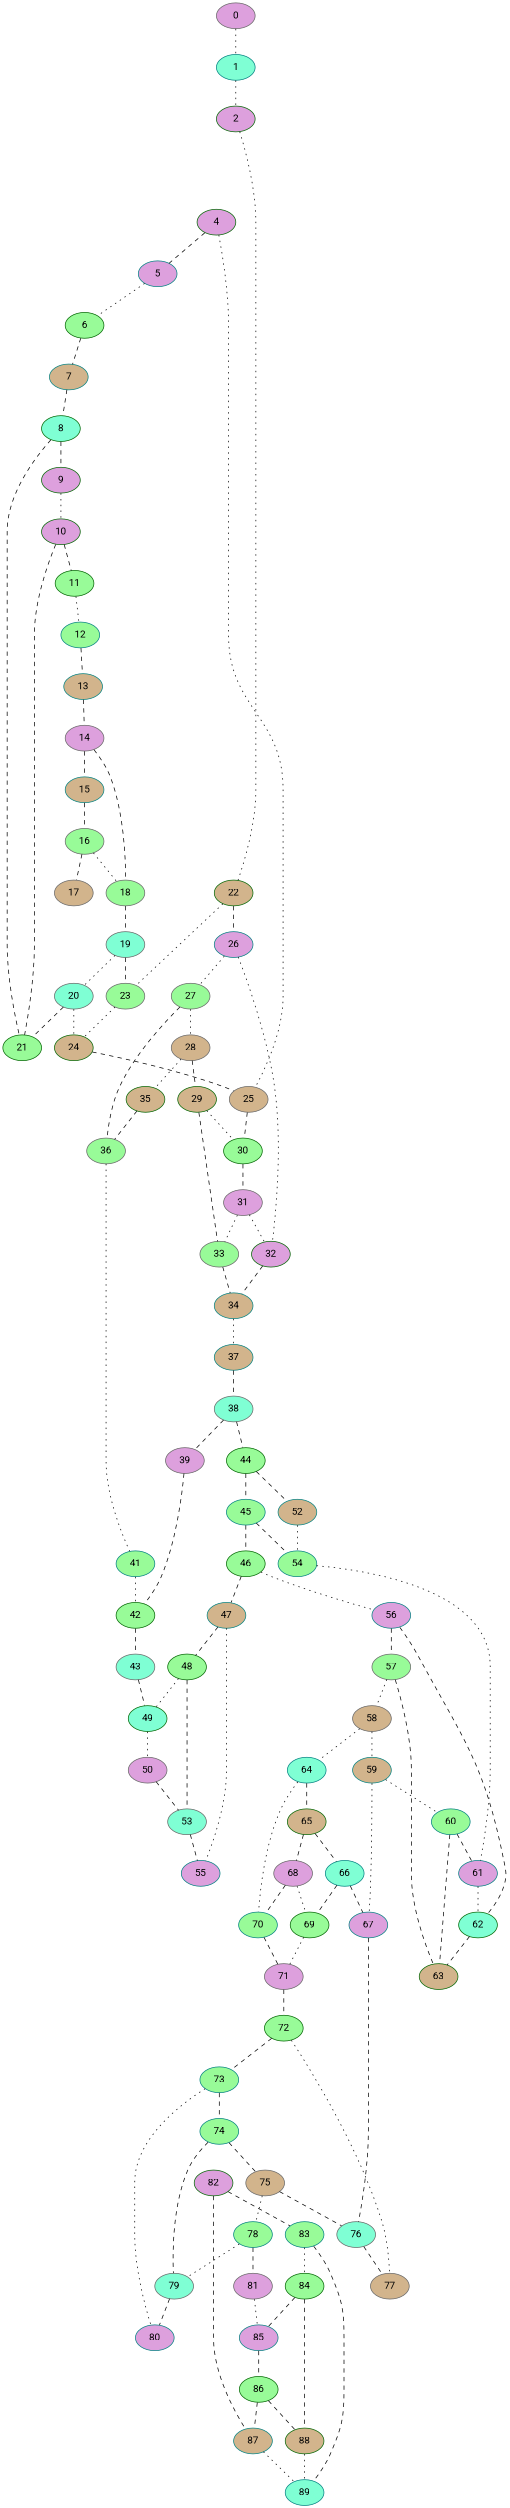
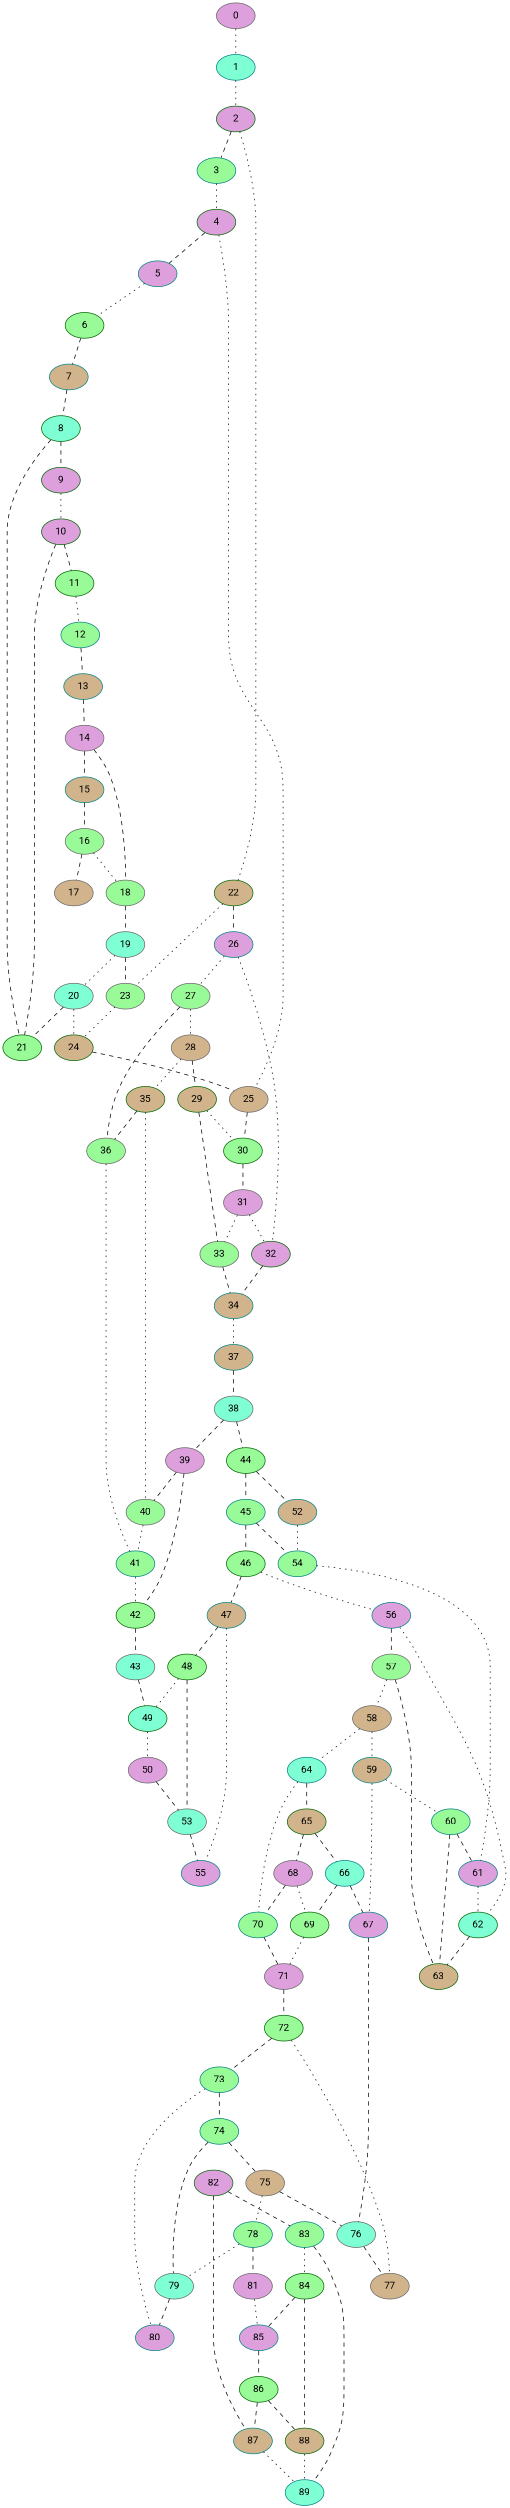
none -> (216, 171)
none -> (145, 1512)
(476, 1765) -> (476, 1765)
